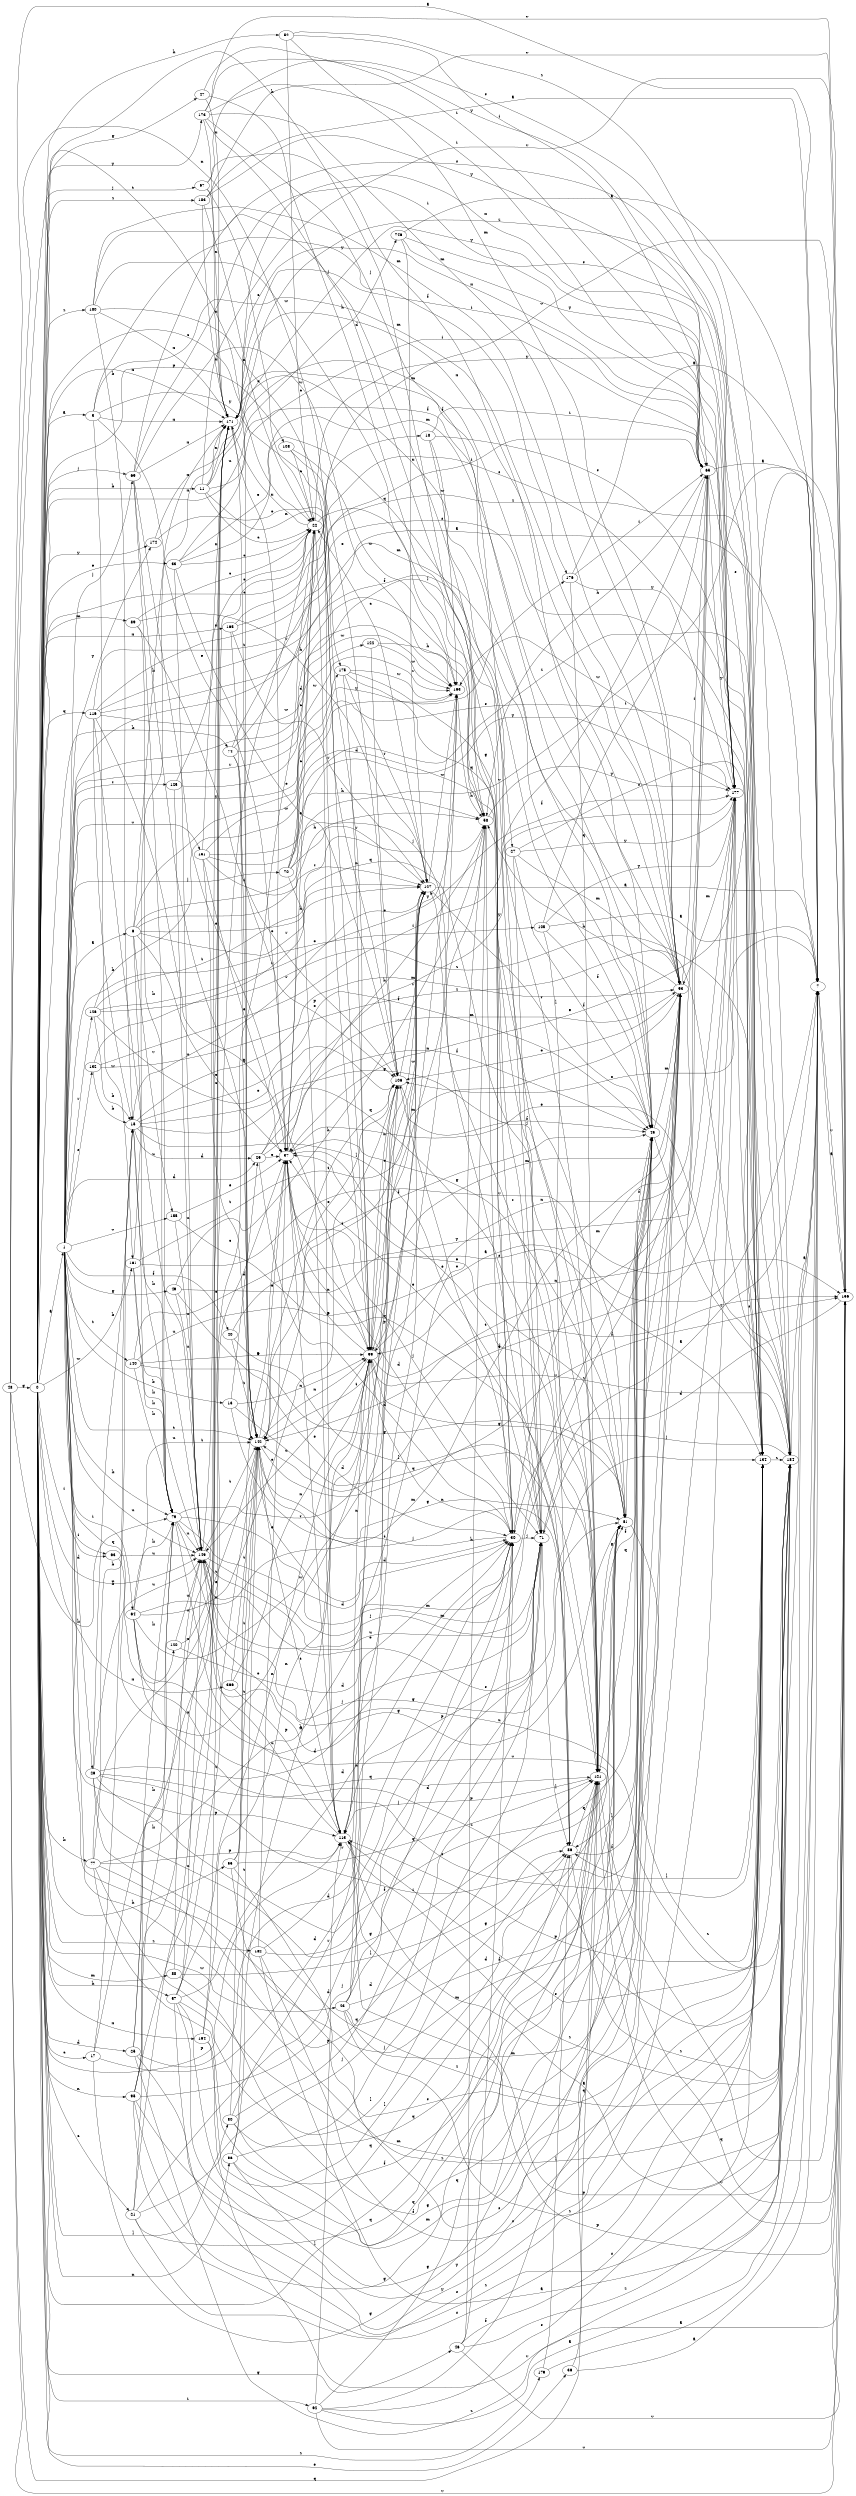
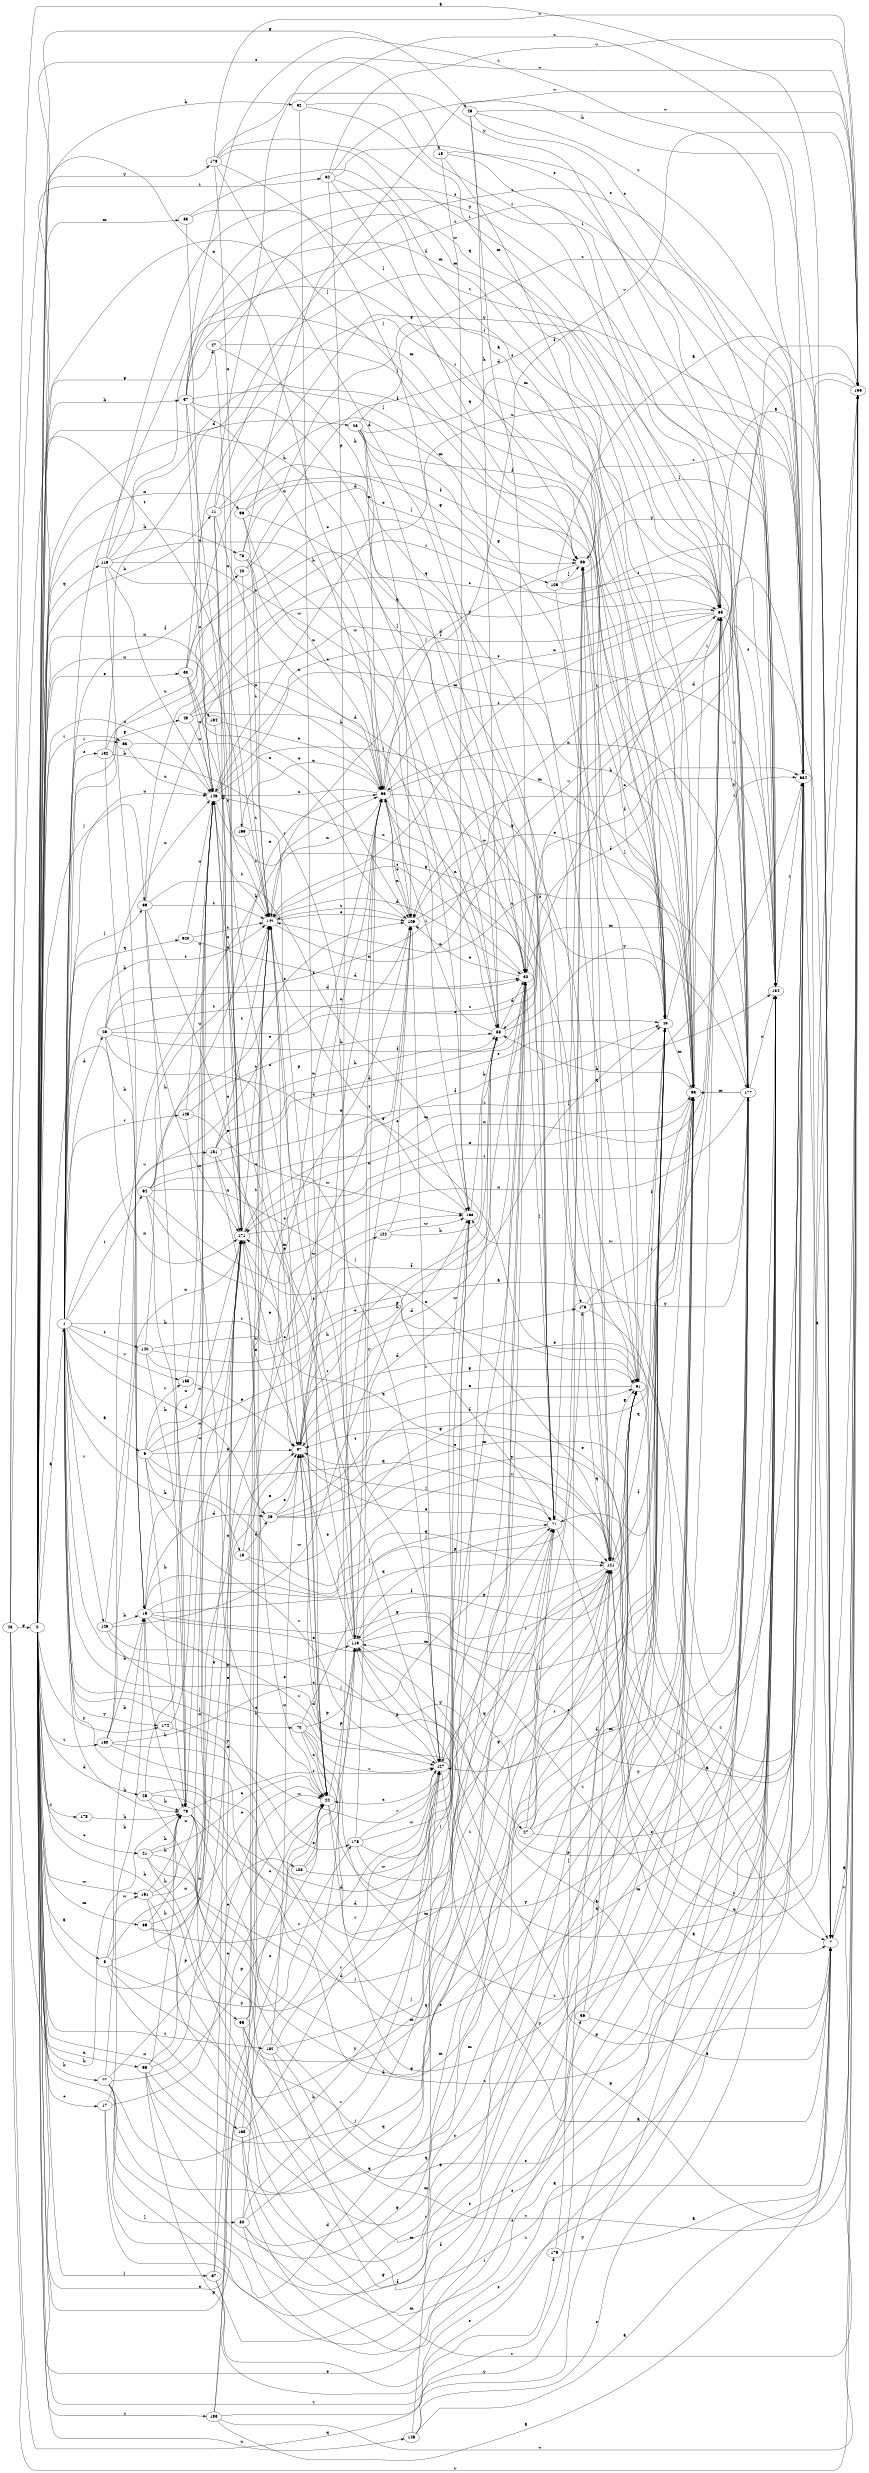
(457, 113) -> (470, 251)
(399, 235) -> (412, 2437)
(244, 360) -> (256, 897)
(301, 383) -> (314, 973)
(353, 561) -> none
none -> (598, 672)
(230, 752) -> (242, 556)
none -> (735, 772)
(290, 919) -> (332, 1046)
(537, 1004) -> (636, 1602)
(411, 1087) -> (551, 1008)
(612, 1335) -> (625, 290)
(490, 1387) -> none
(791, 1460) -> (803, 778)
none -> (692, 1637)
(174, 1645) -> (186, 939)
(230, 1685) -> (242, 832)
(272, 1743) -> (285, 1245)
none -> (682, 1752)
none -> (84, 1817)
(202, 1968) -> (214, 424)
(385, 2048) -> (397, 627)
(382, 2112) -> (419, 406)
(444, 2140) -> none
(833, 2258) -> none
(486, 2321) -> (499, 348)
(570, 2342) -> (583, 118)
